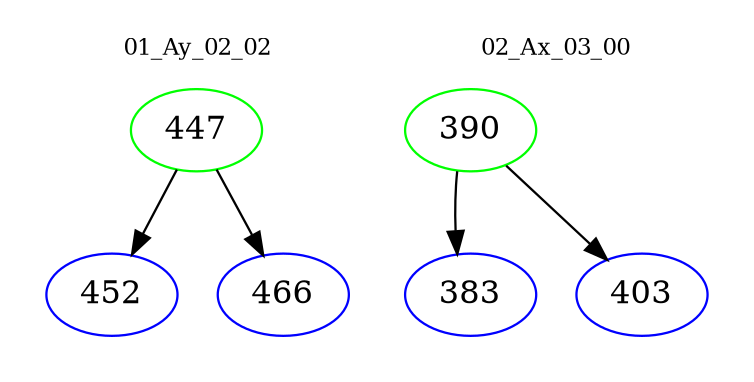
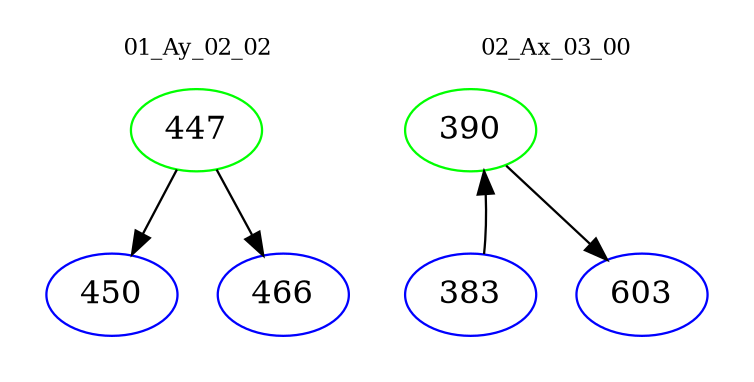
(455, 201) -> (486, 224)
(112, 295) -> (112, 295)
(642, 295) -> (642, 295)
